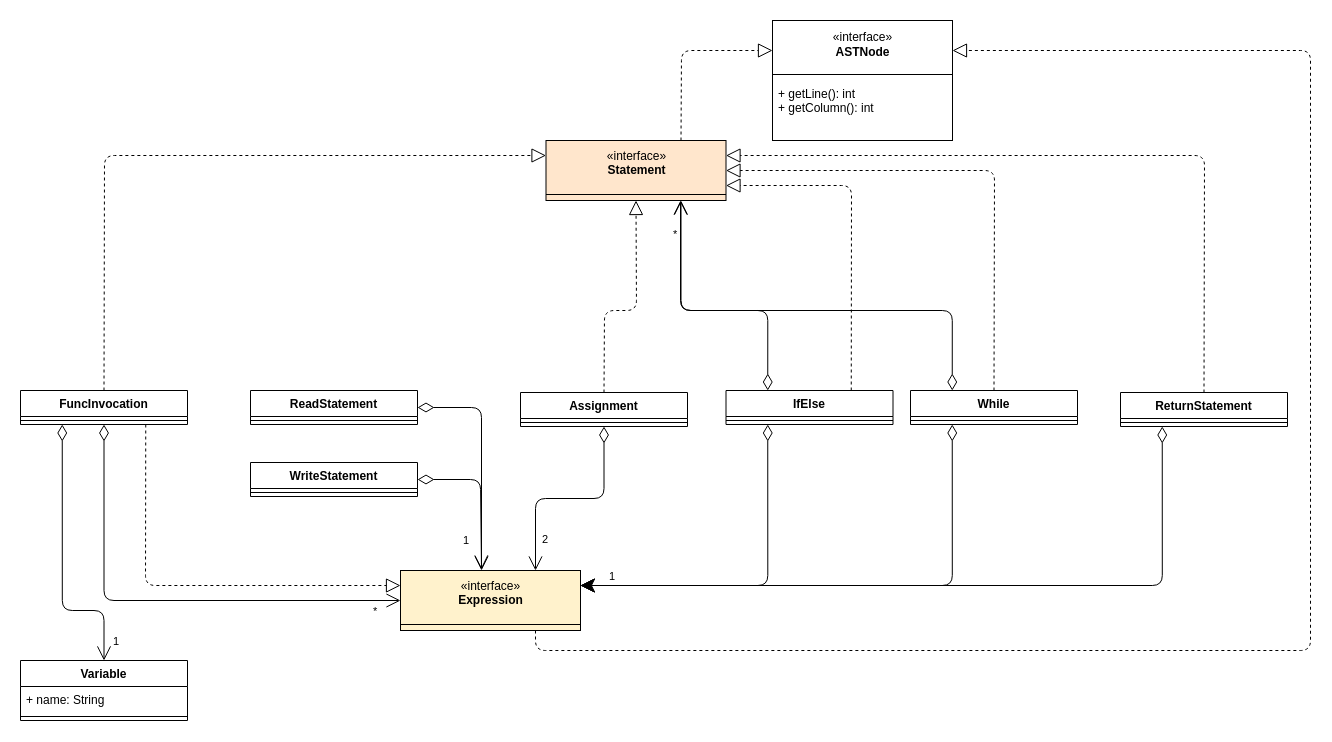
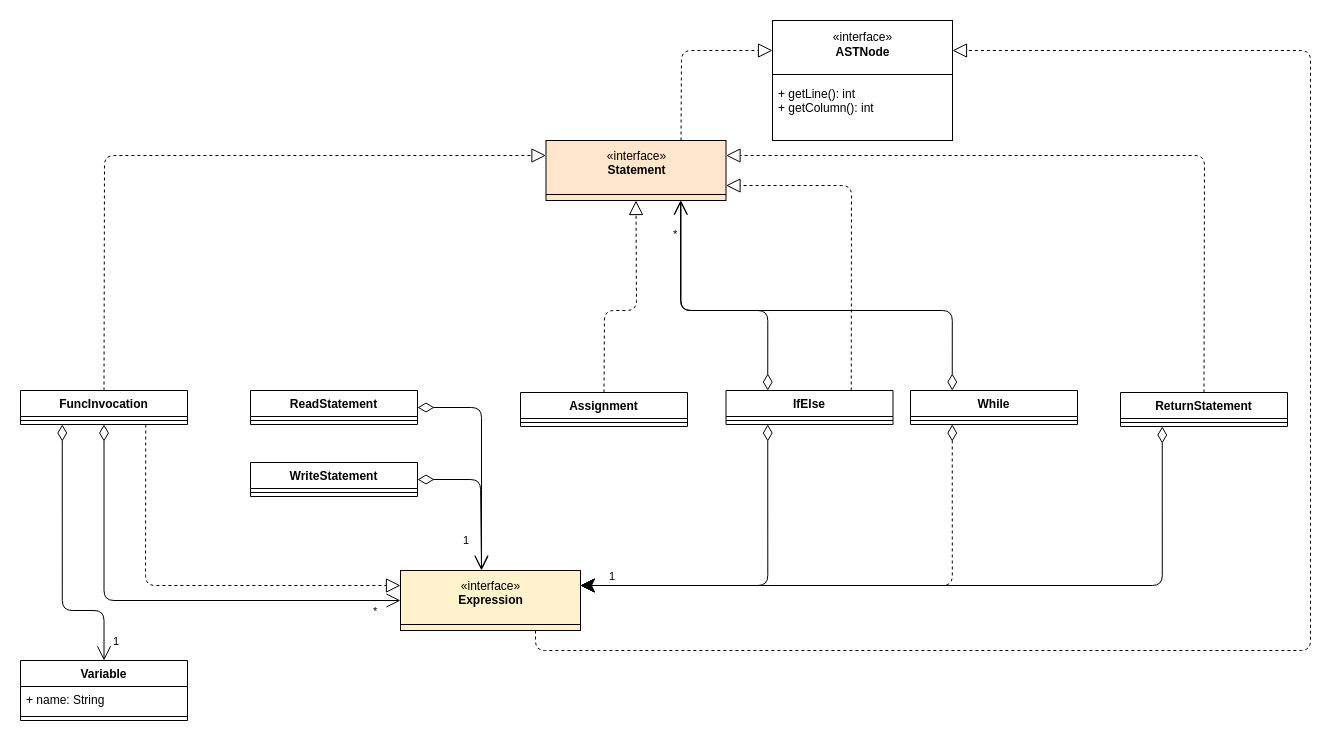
(972, 171) -> none
(564, 499) -> none
(952, 511) -> (952, 511)
